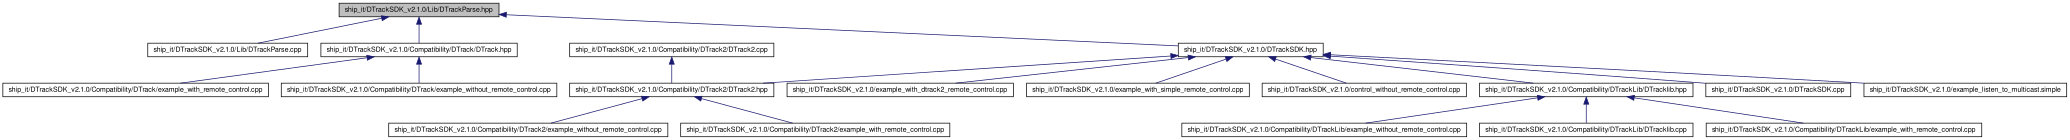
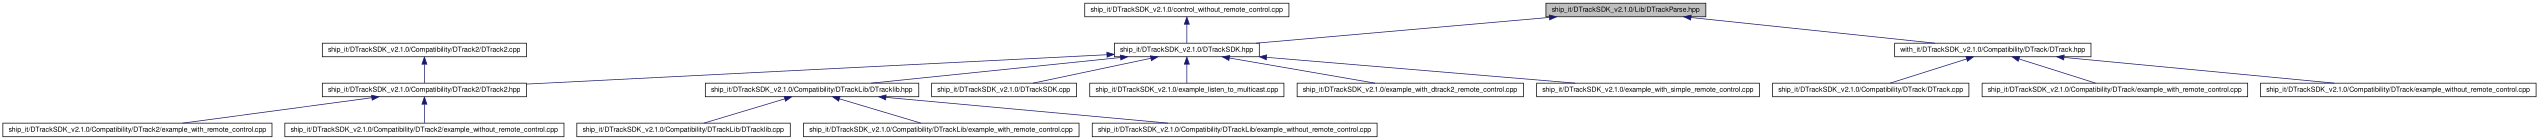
(228, 50) -> none
(419, 50) -> (1993, 50)
(1311, 71) -> (1187, 34)
none -> (1871, 90)
(1965, 90) -> (1187, 90)
